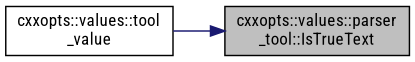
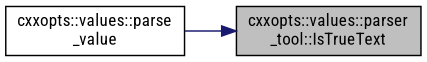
(89, 31) -> (95, 31)
